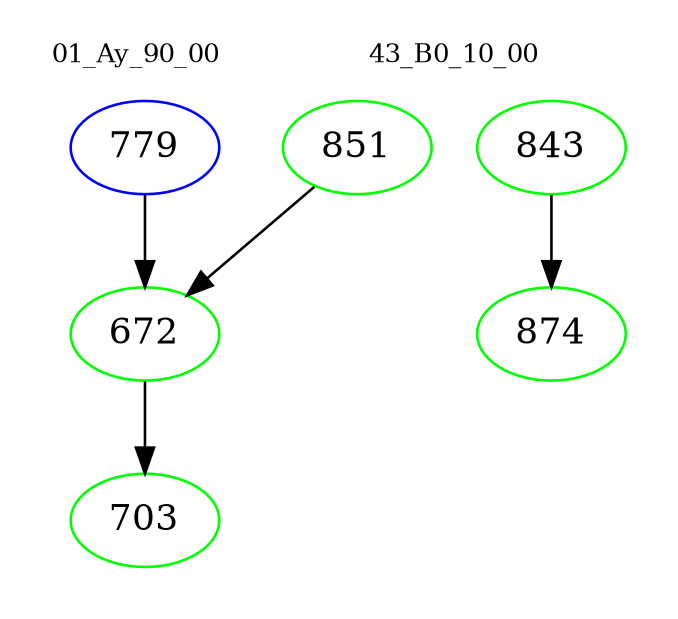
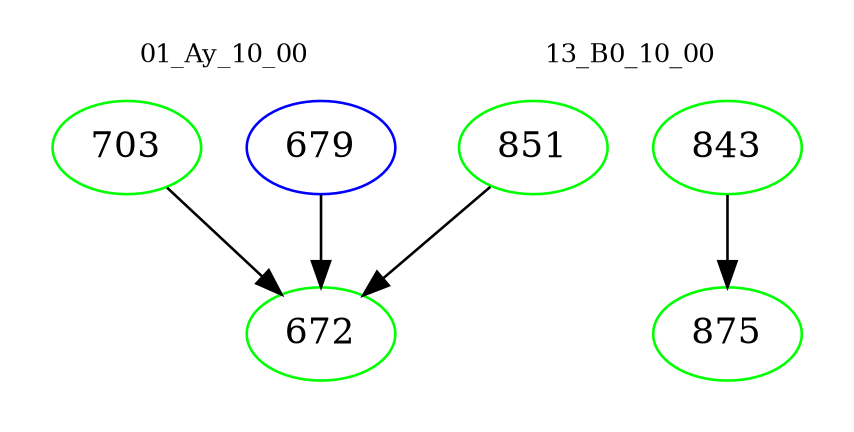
(136, 56) -> (224, 56)
(454, 56) -> (630, 56)
(145, 148) -> (321, 148)
(551, 334) -> (727, 334)
(145, 414) -> (215, 232)
